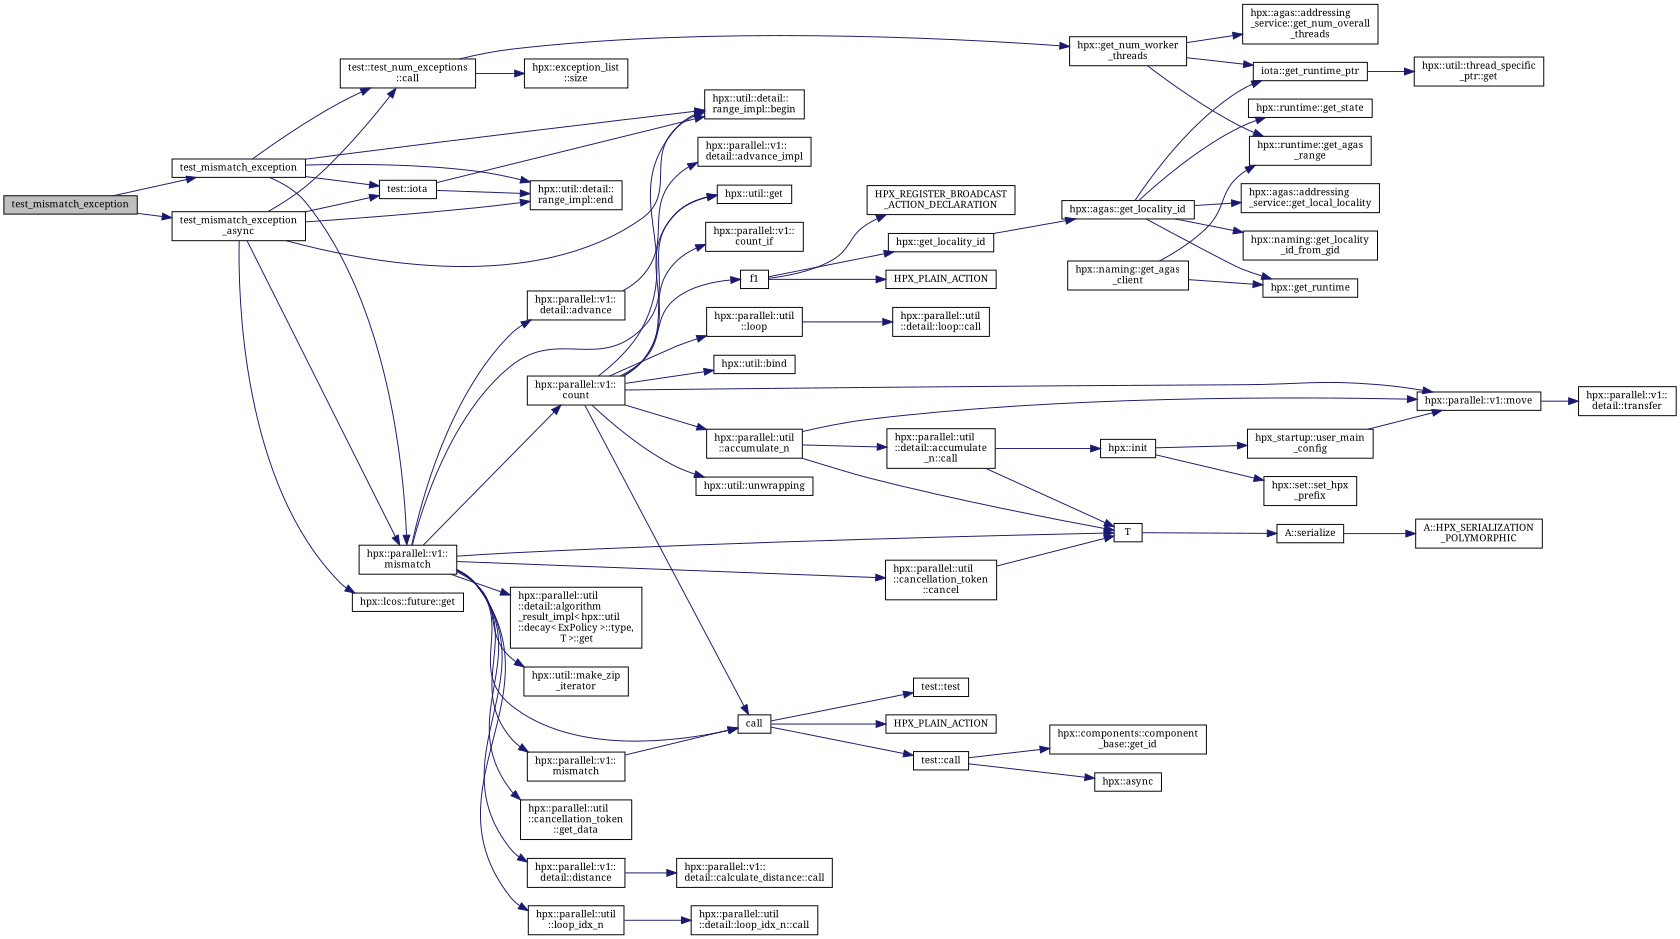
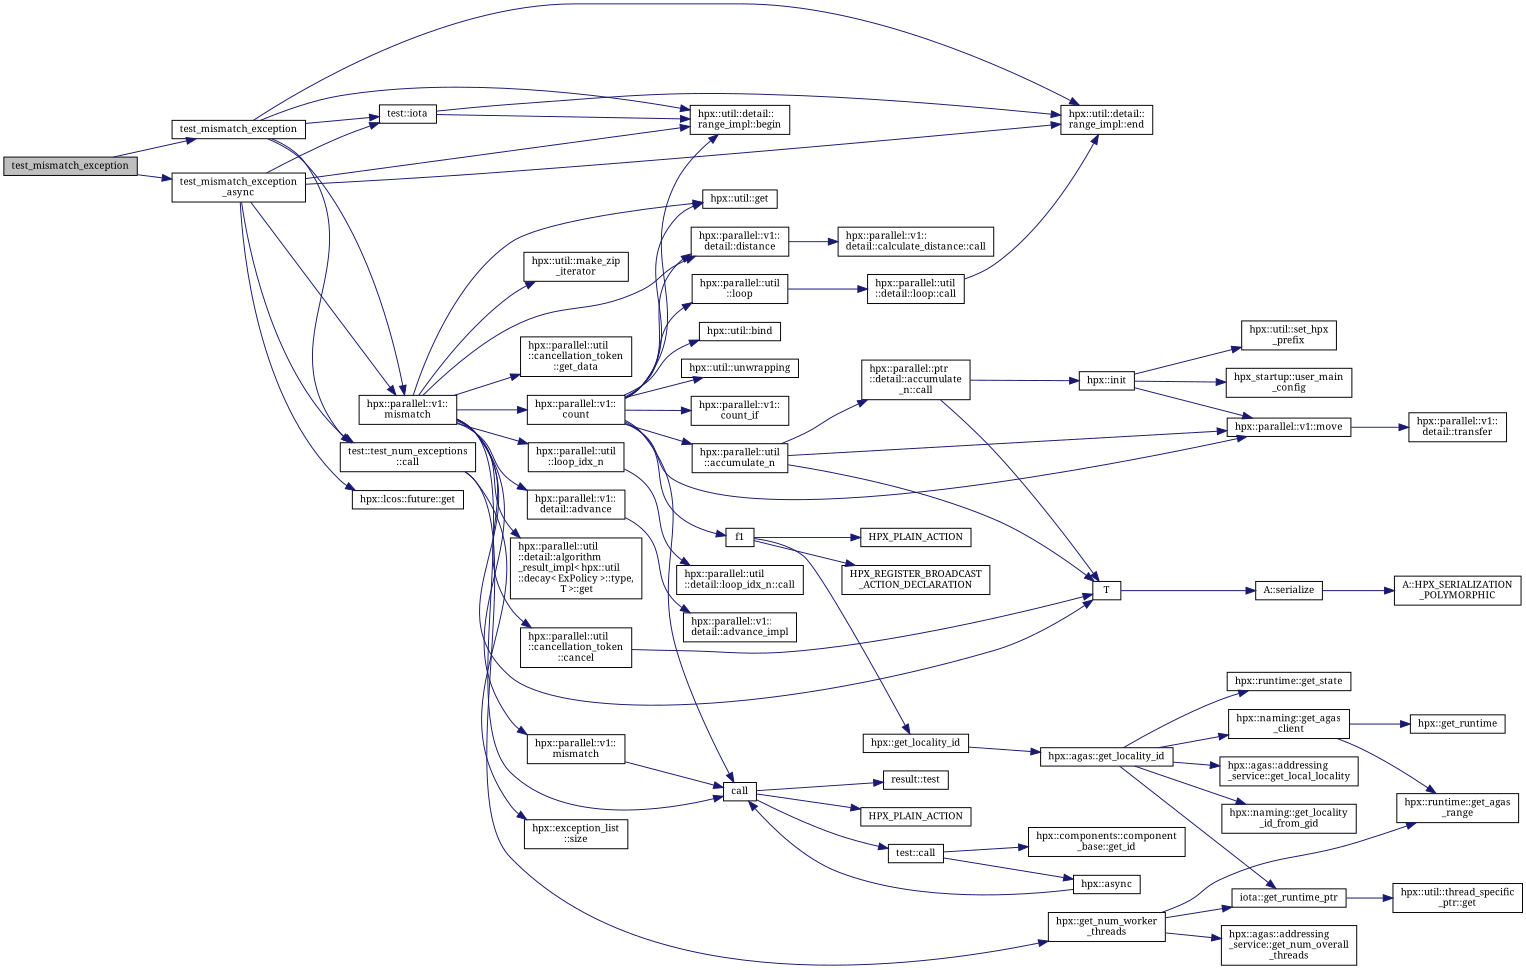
none -> (1040, 222)
(1203, 249) -> (1189, 742)
none -> (659, 331)
(1400, 421) -> (1188, 402)
(941, 449) -> (916, 380)
(1310, 491) -> (1289, 335)
(941, 687) -> (916, 780)
none -> (902, 889)
